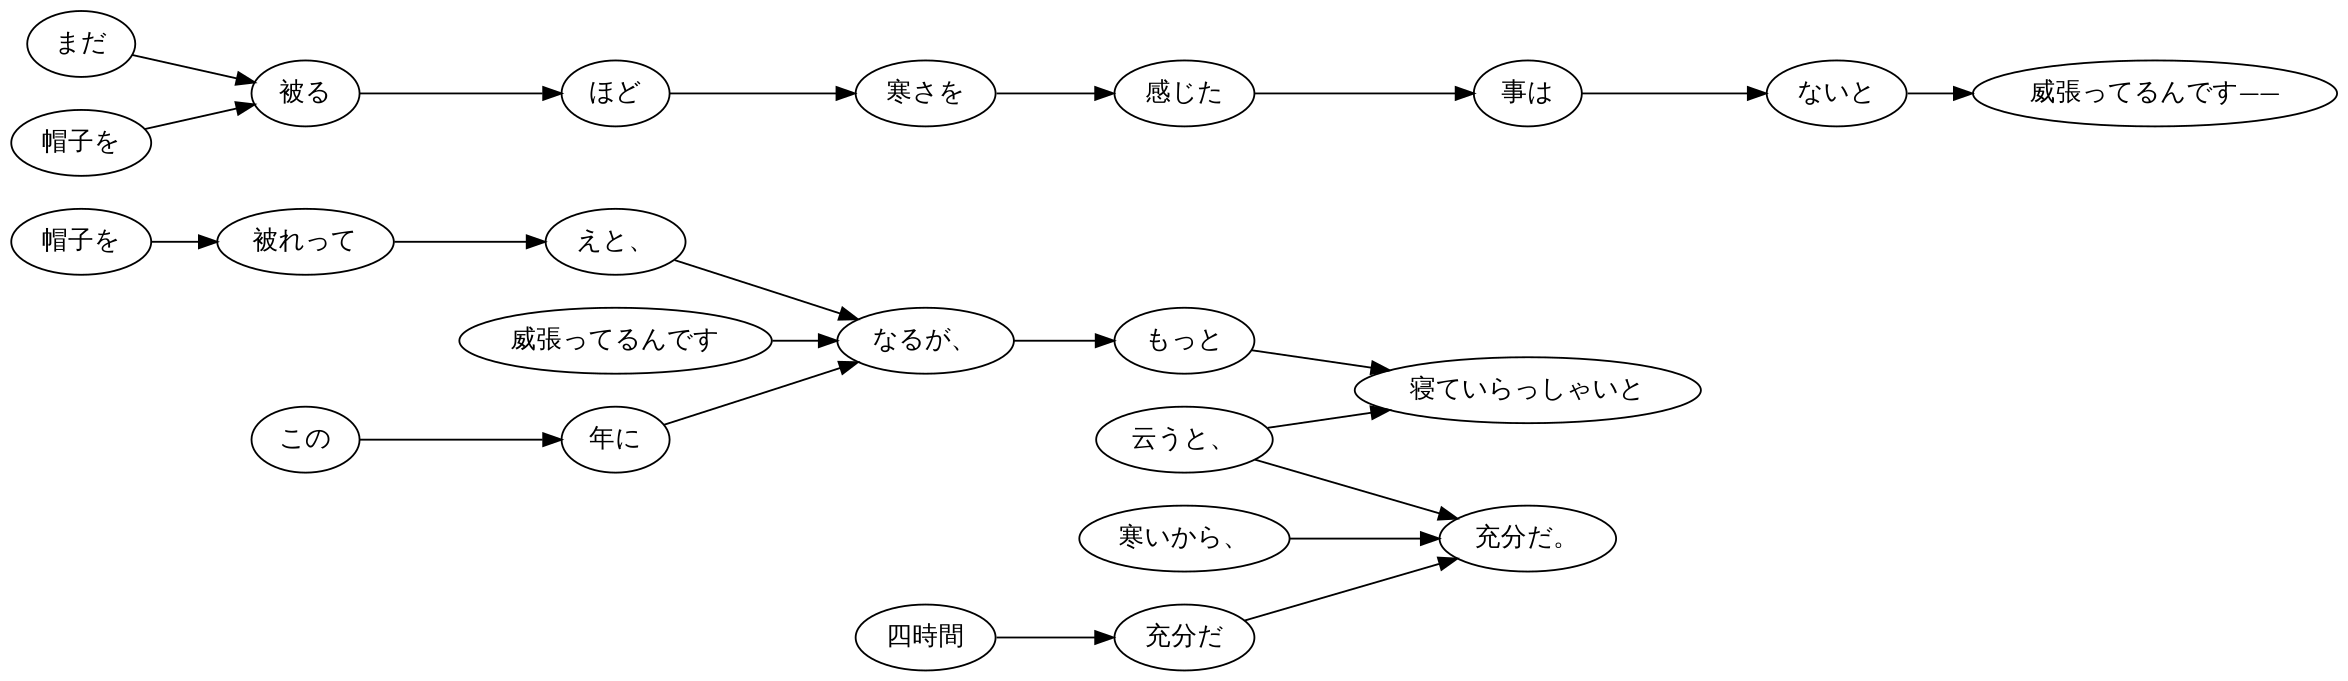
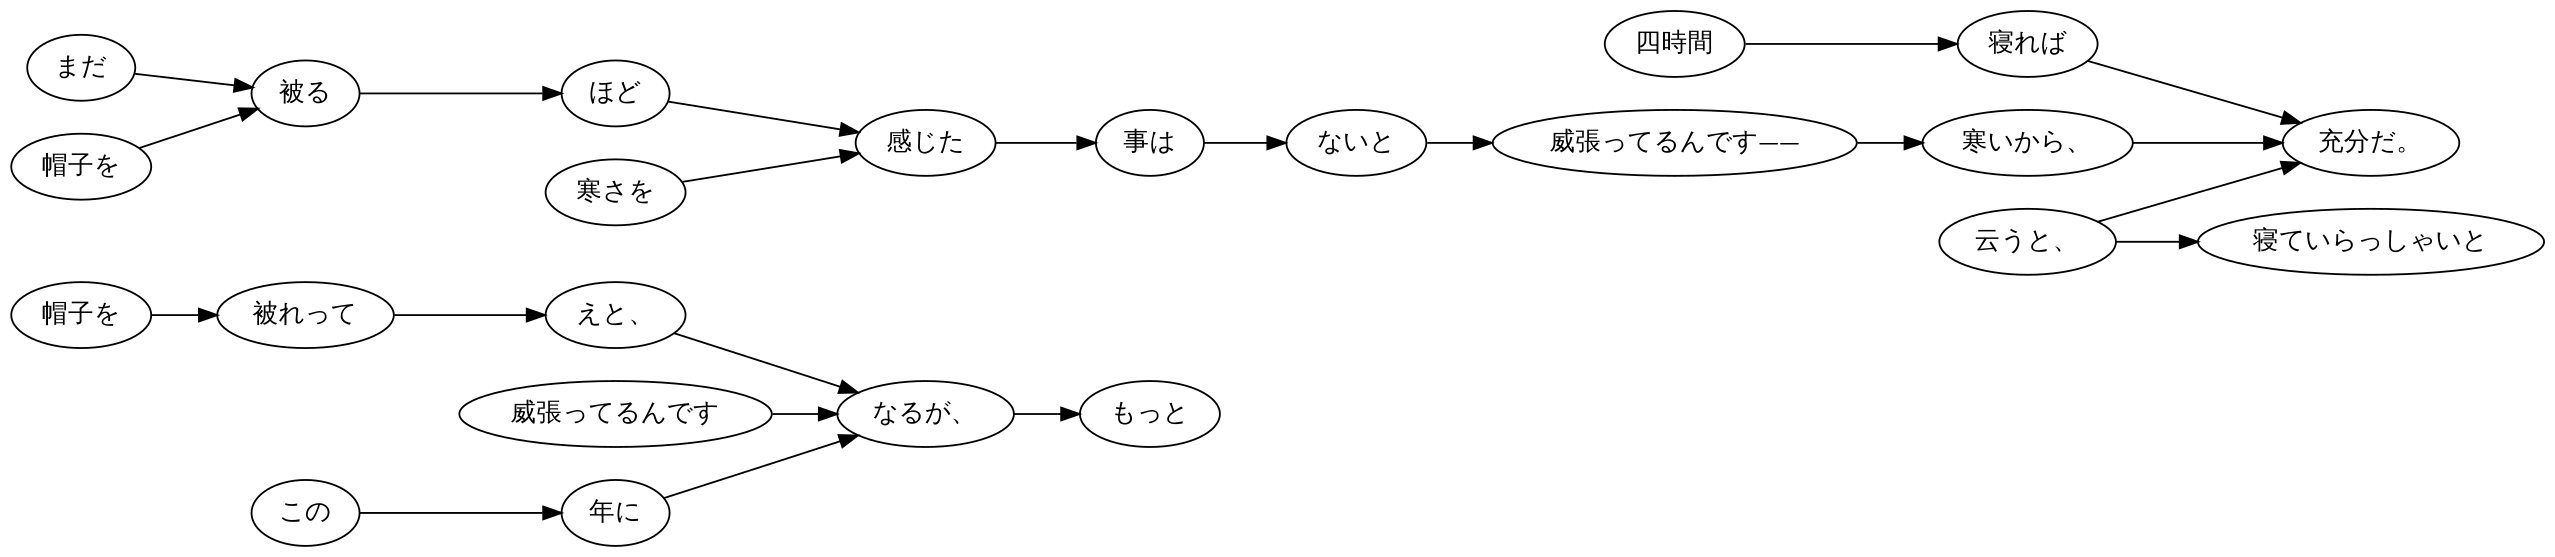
(753, 93) -> (754, 115)
none -> (1881, 143)
(1311, 359) -> none
(1184, 638) -> (2028, 44)
